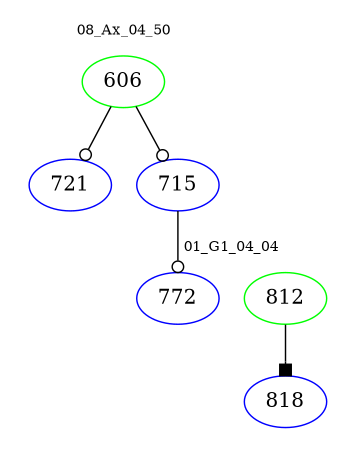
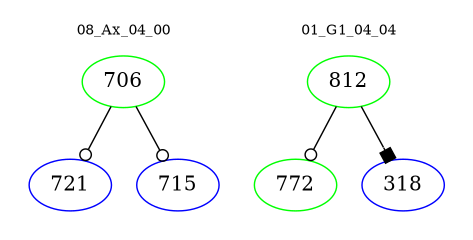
(124, 31) -> (124, 31)
(123, 82) -> (123, 82)
(178, 243) -> (325, 128)
(178, 298) -> (296, 185)
(286, 402) -> (403, 185)
